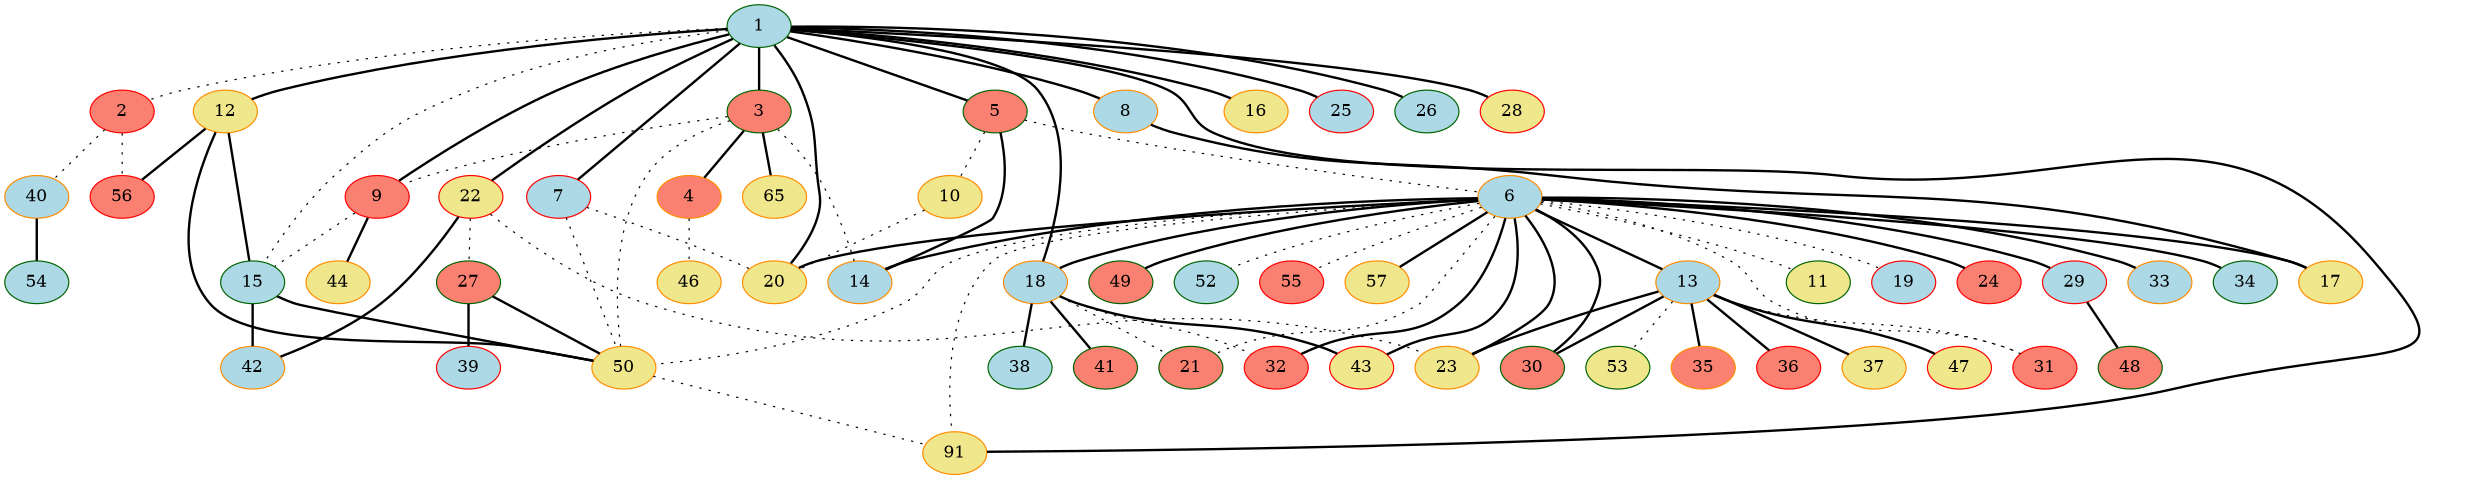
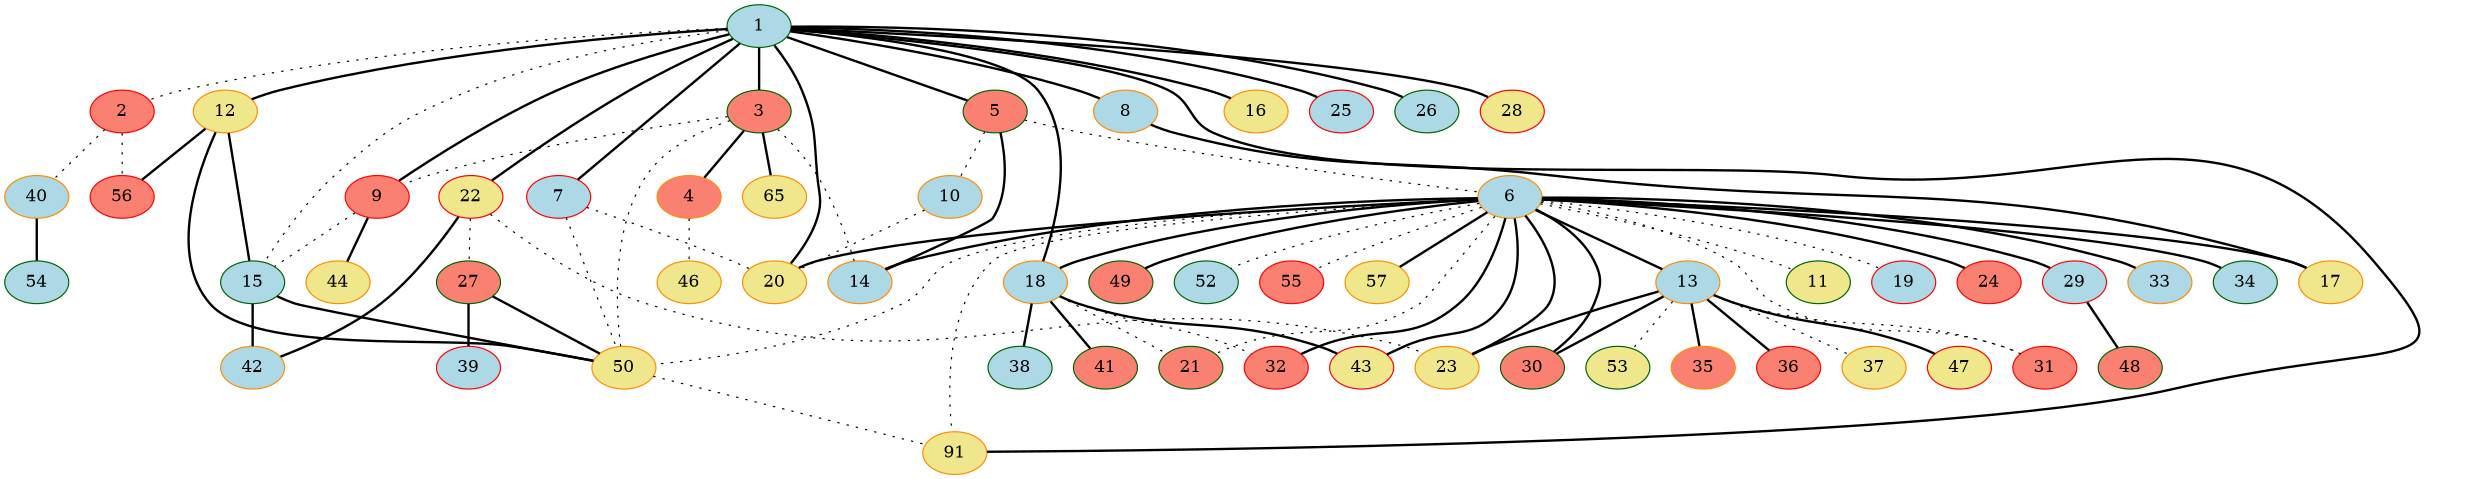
(950, 197) -> (950, 197)
(1782, 324) -> (1782, 324)
